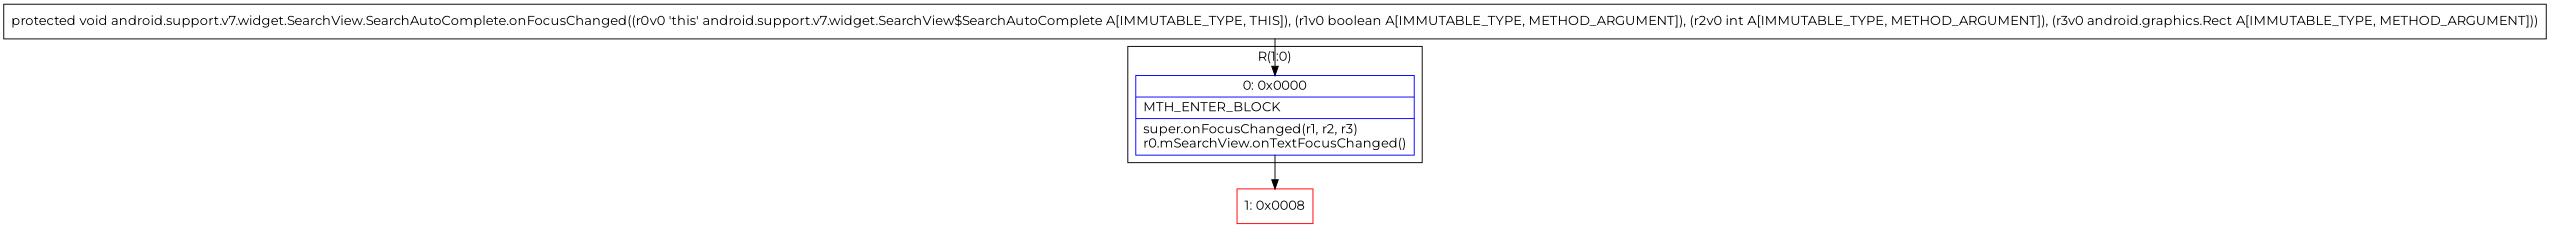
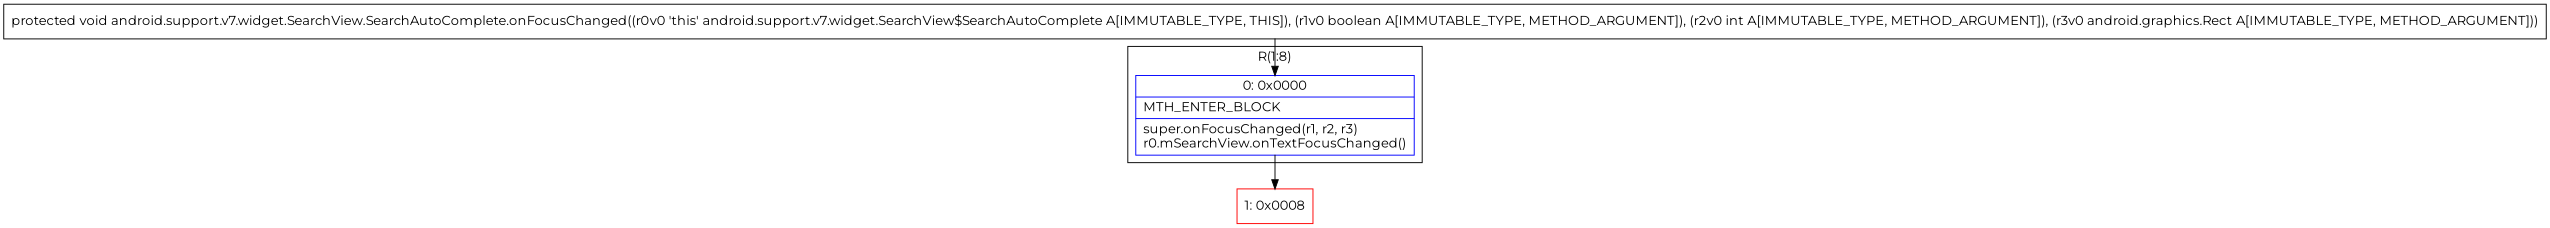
(1275, 57) -> (1275, 57)
